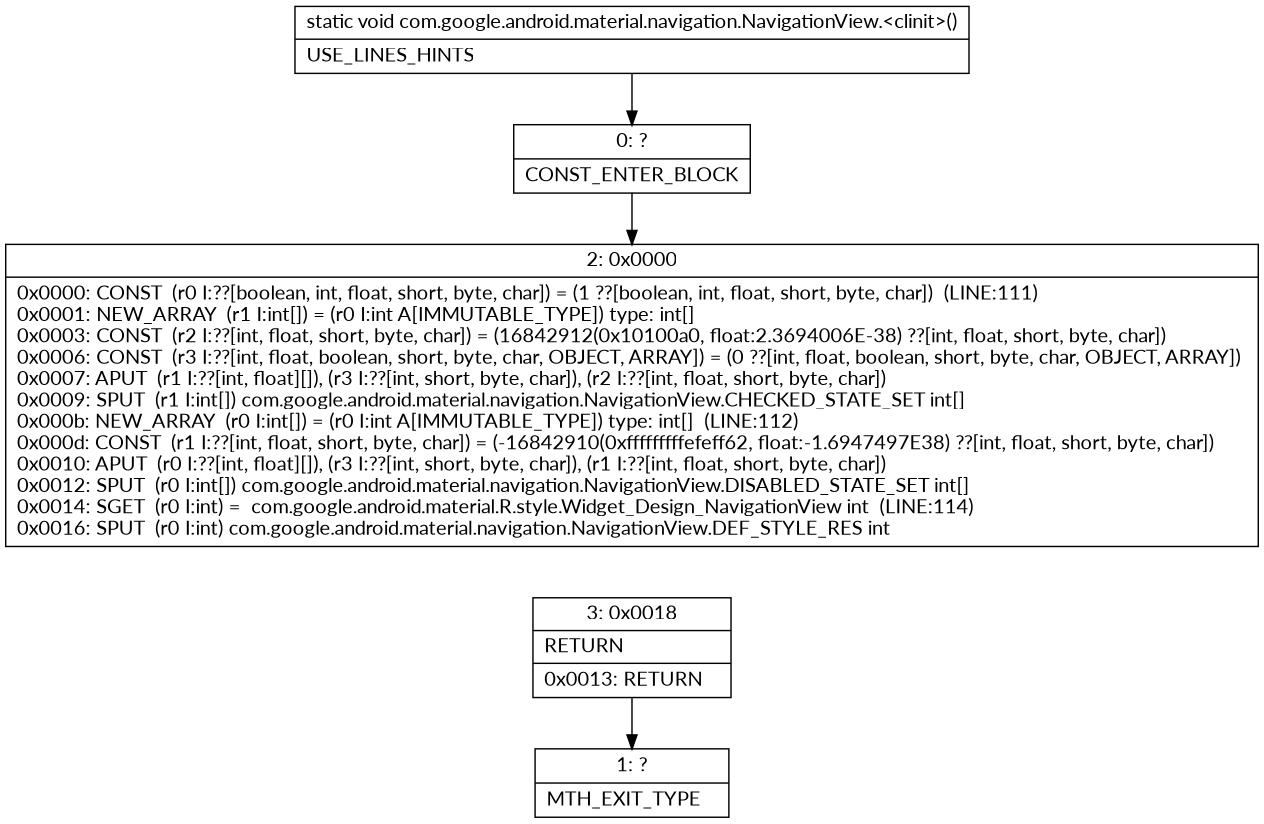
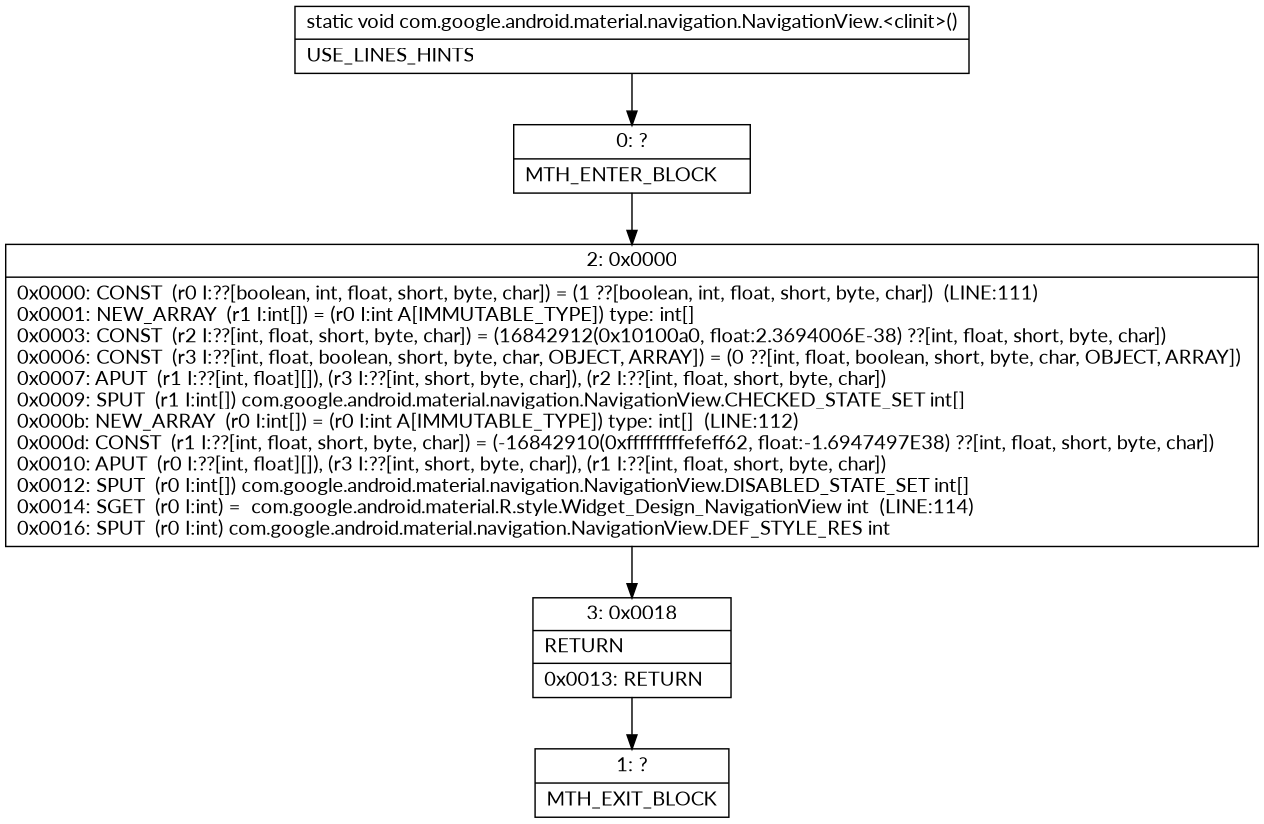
(632, 175) -> (621, 175)
none -> (632, 565)
(624, 799) -> (632, 799)
